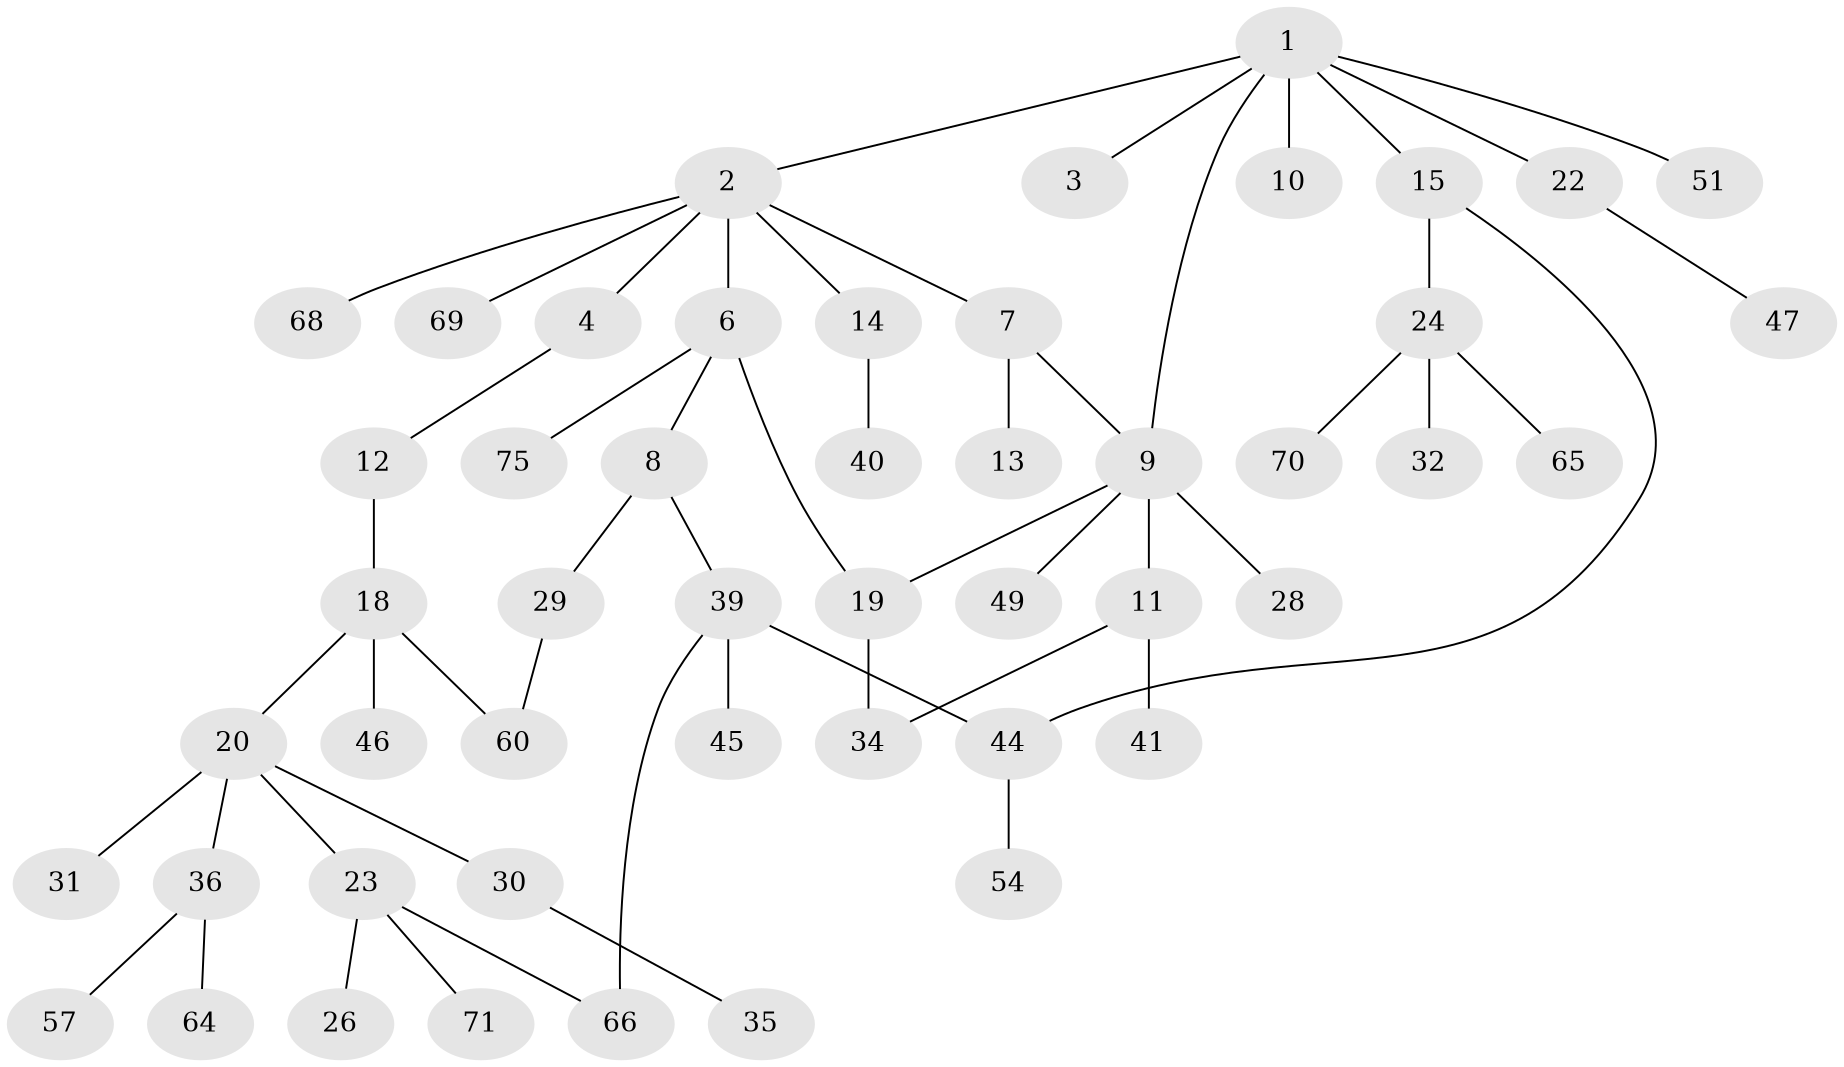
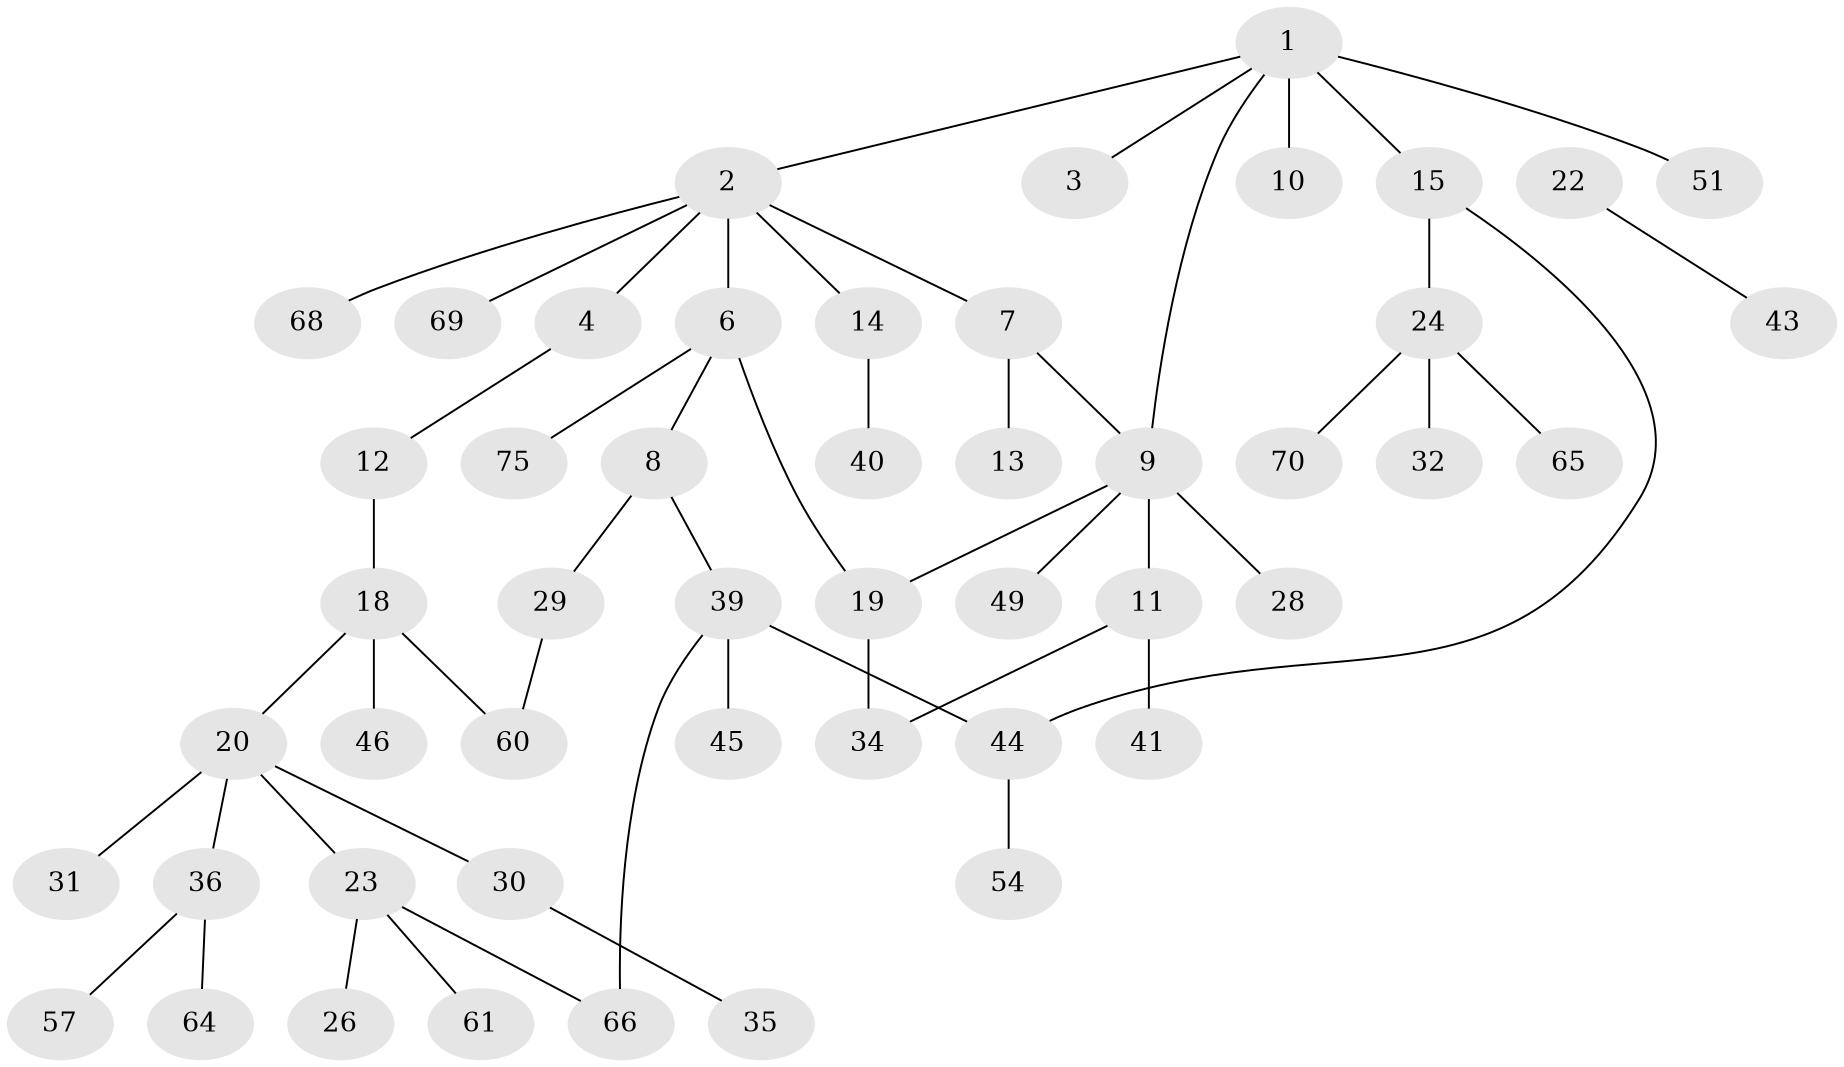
(1429, 113) -> none
(1784, 323) -> (1784, 323)
(481, 1024) -> (481, 1024)
